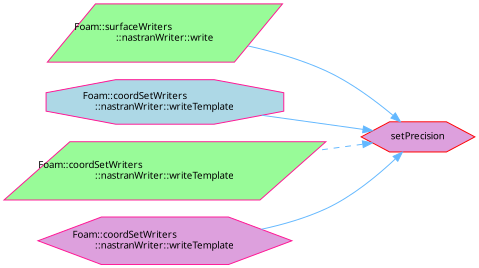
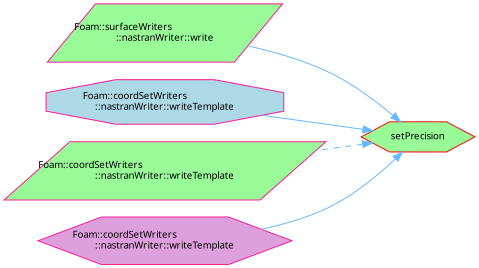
(418, 137) -> (418, 137)
